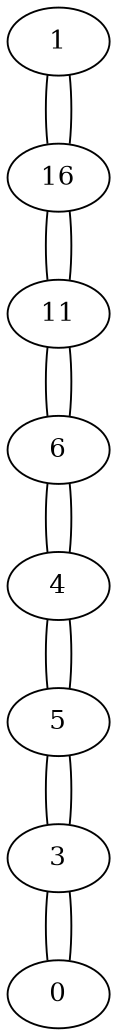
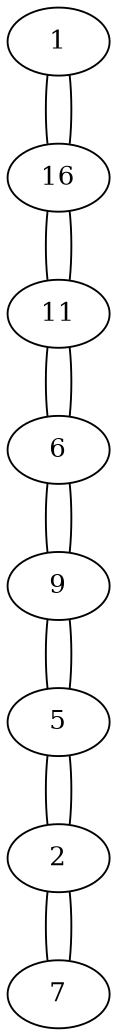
(59, 586) -> (59, 586)
(59, 858) -> (59, 858)
(59, 994) -> (59, 994)
